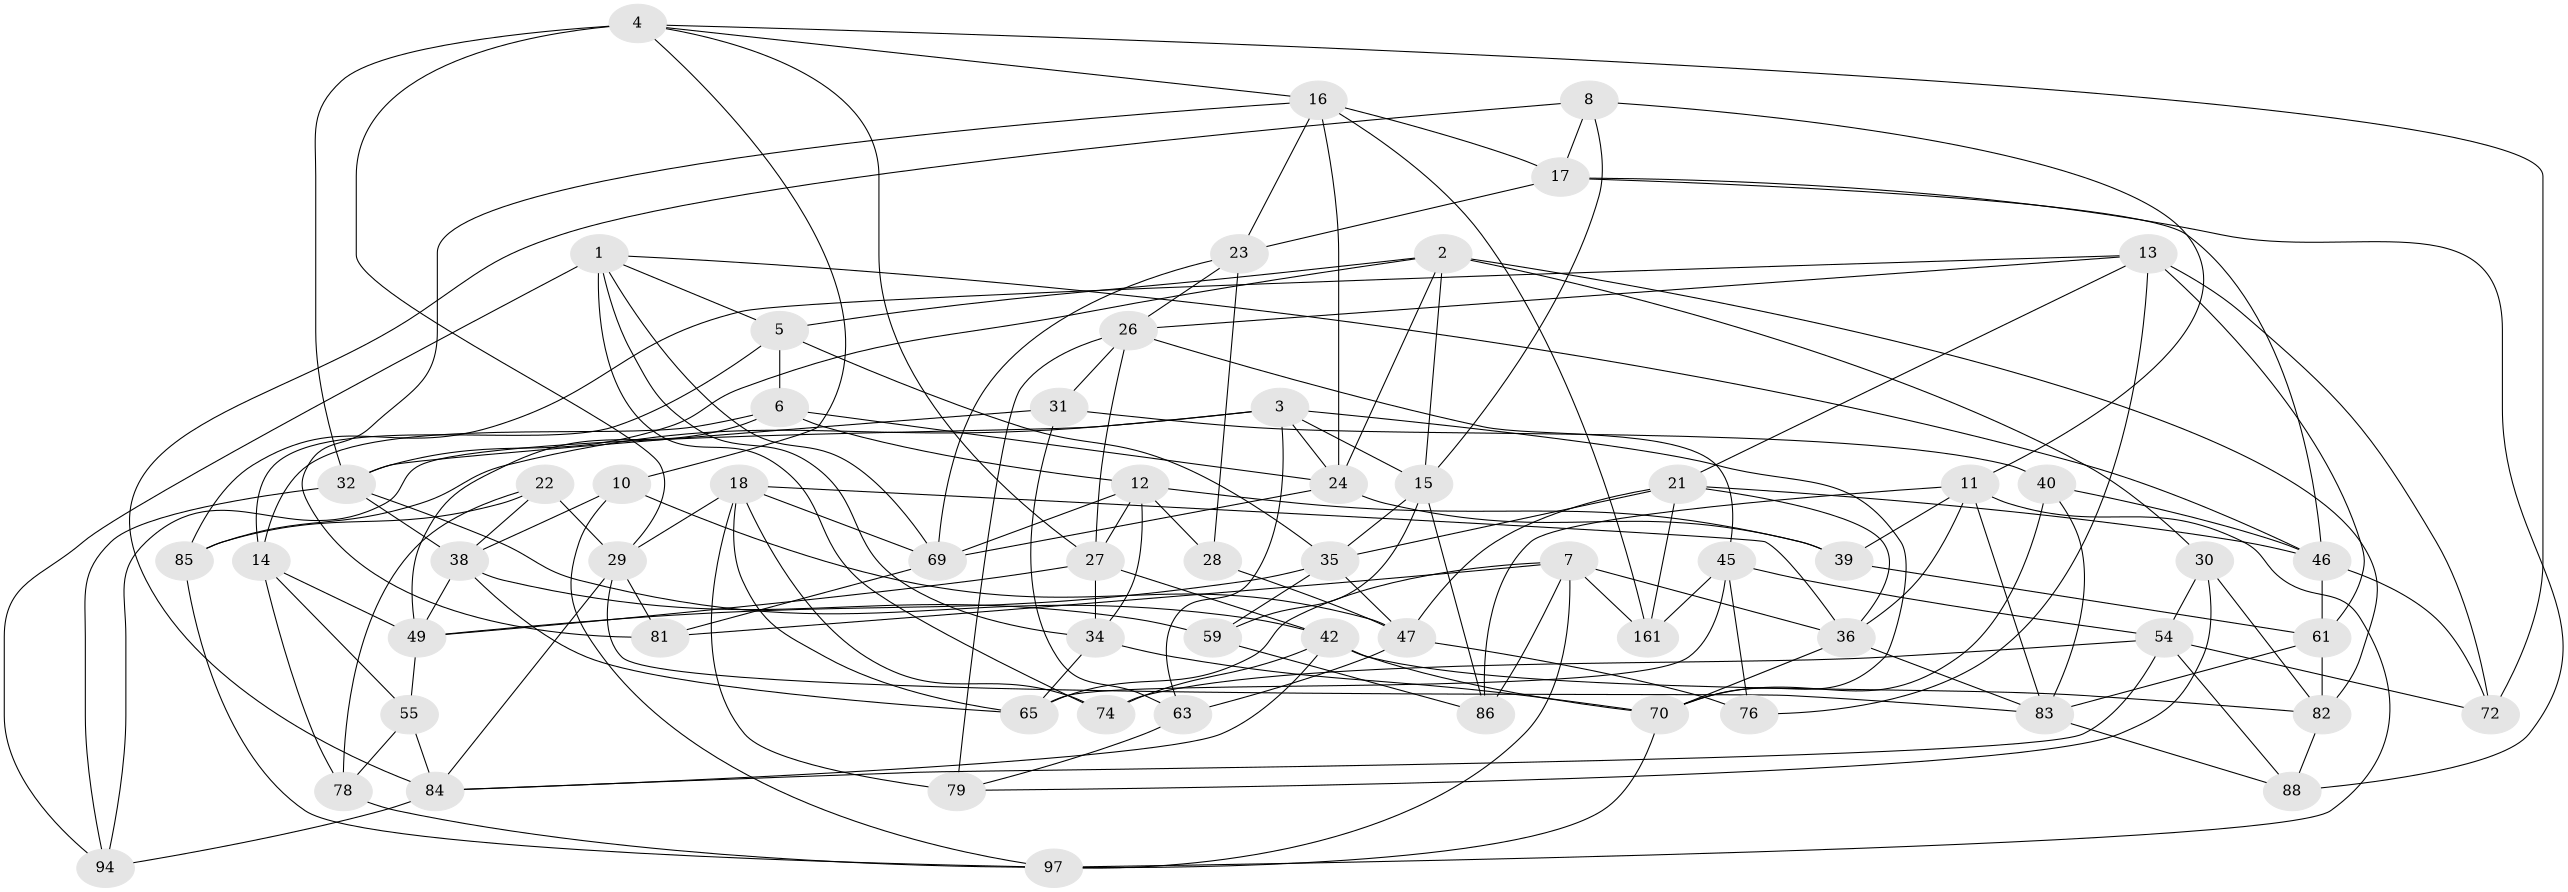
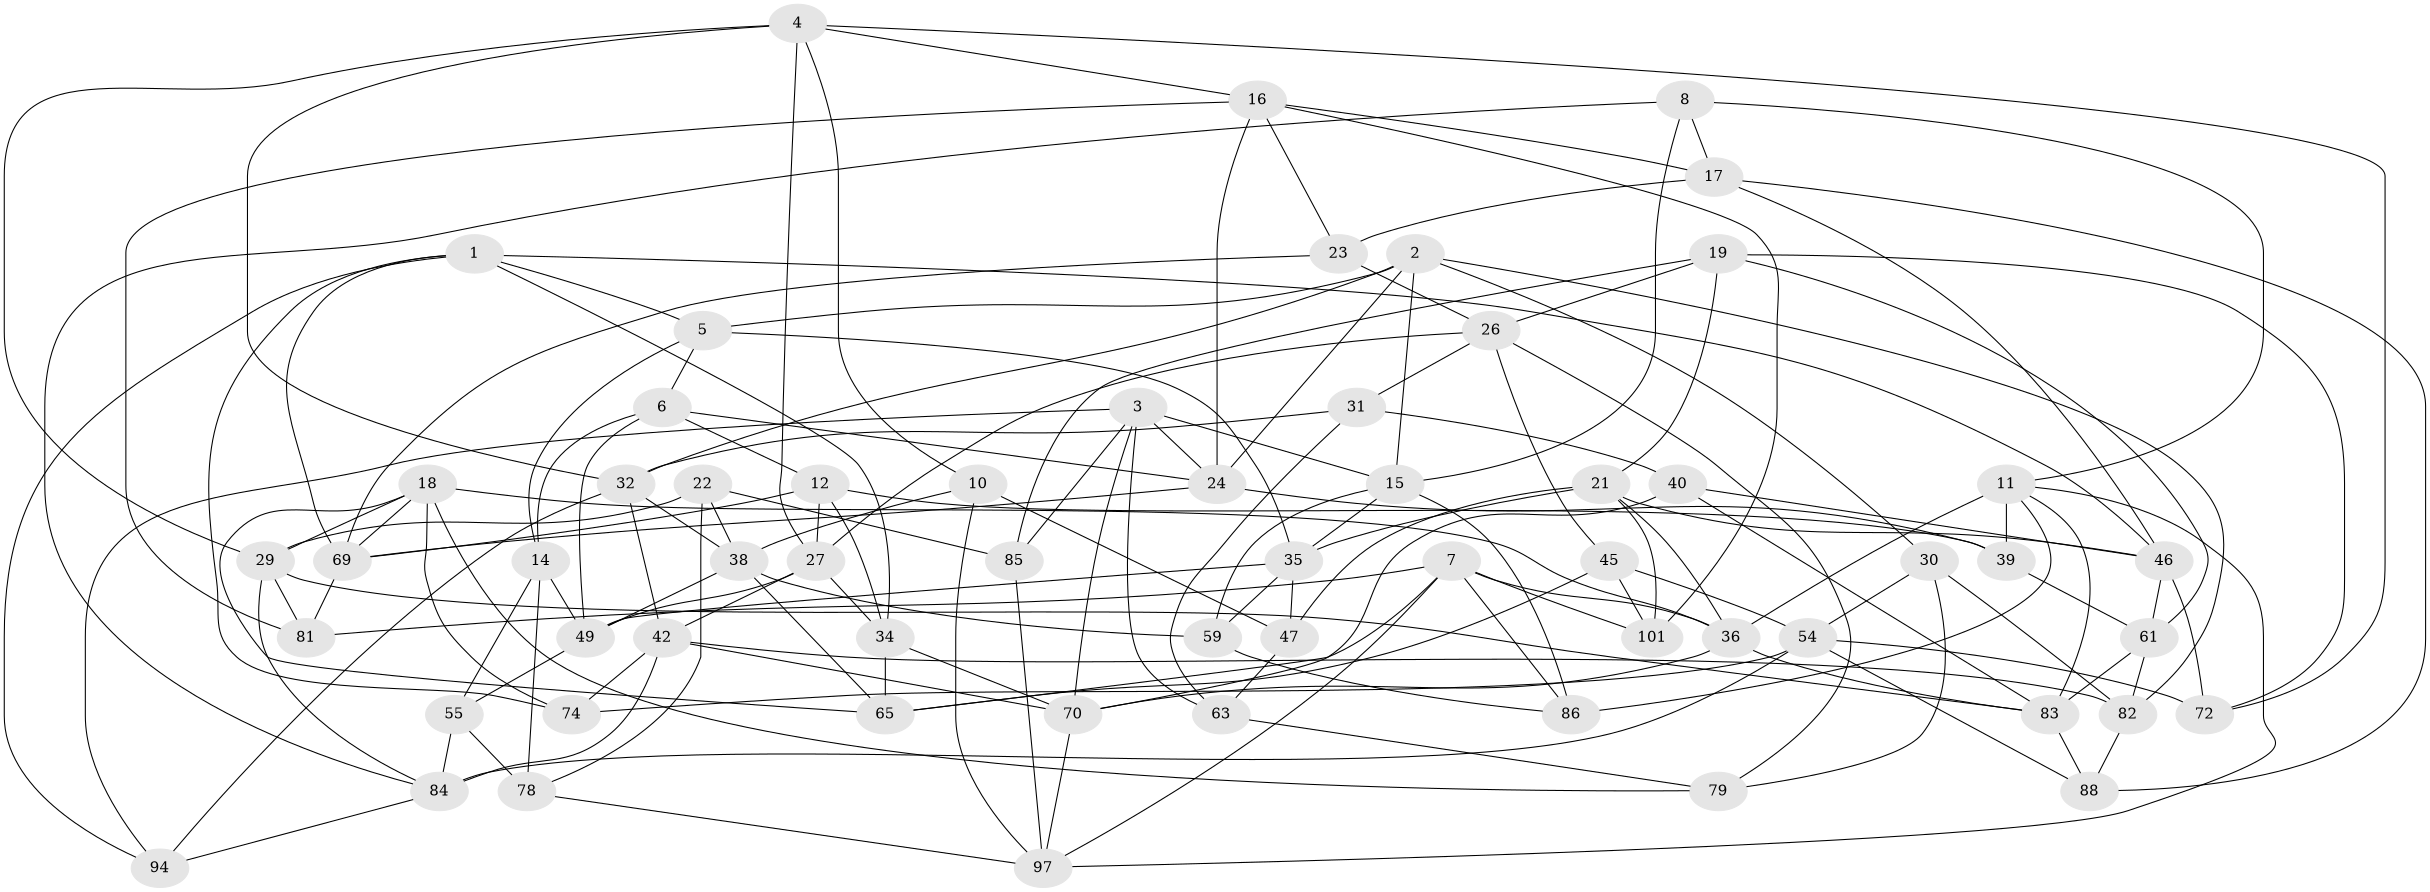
(2148, 254) -> (1718, 254)
(1213, 561) -> none
(1648, 638) -> (1652, 638)
(1749, 715) -> none
